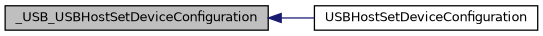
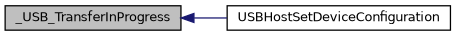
(137, 18) -> (93, 18)
